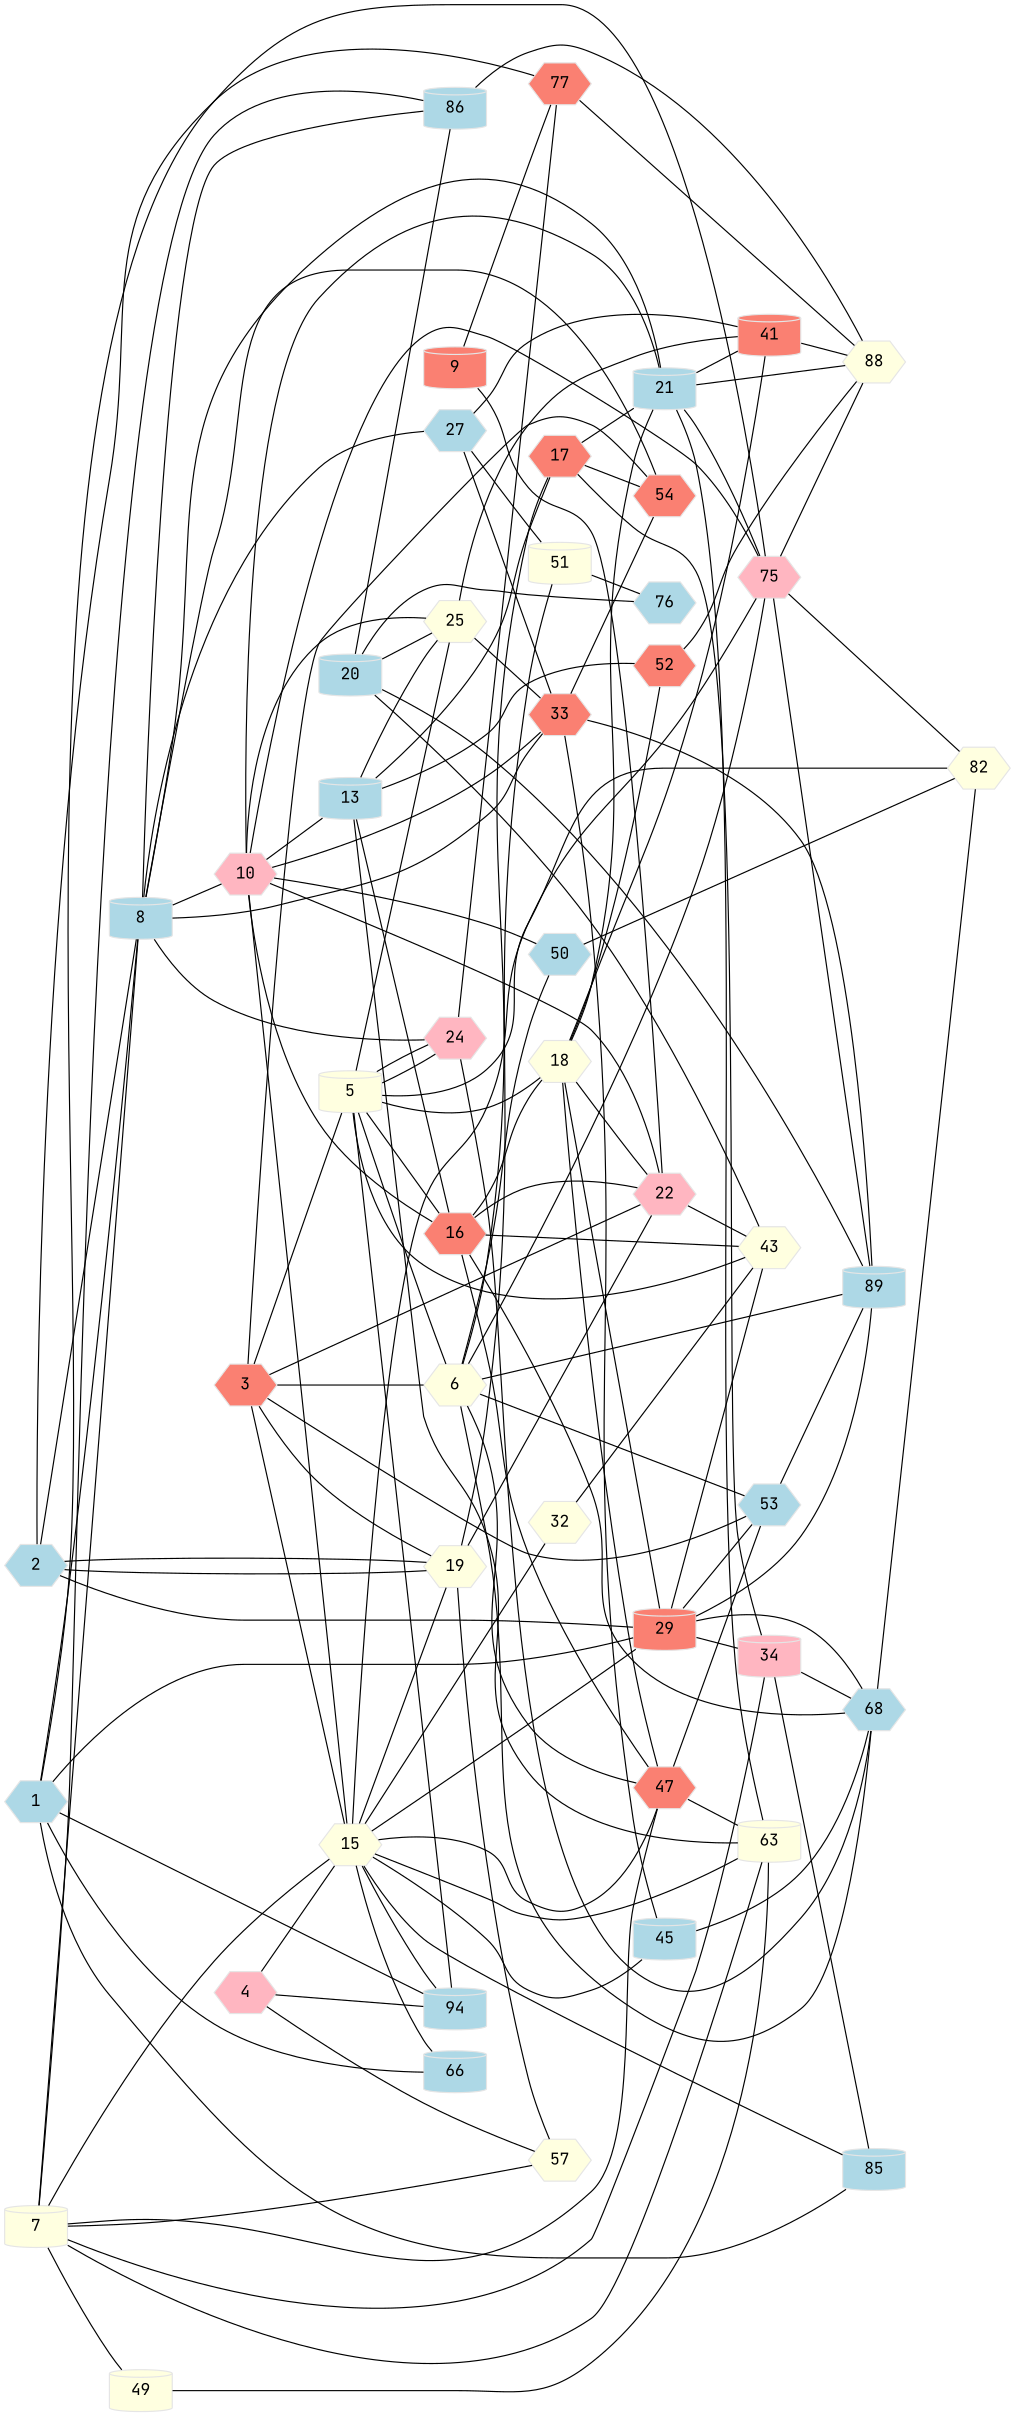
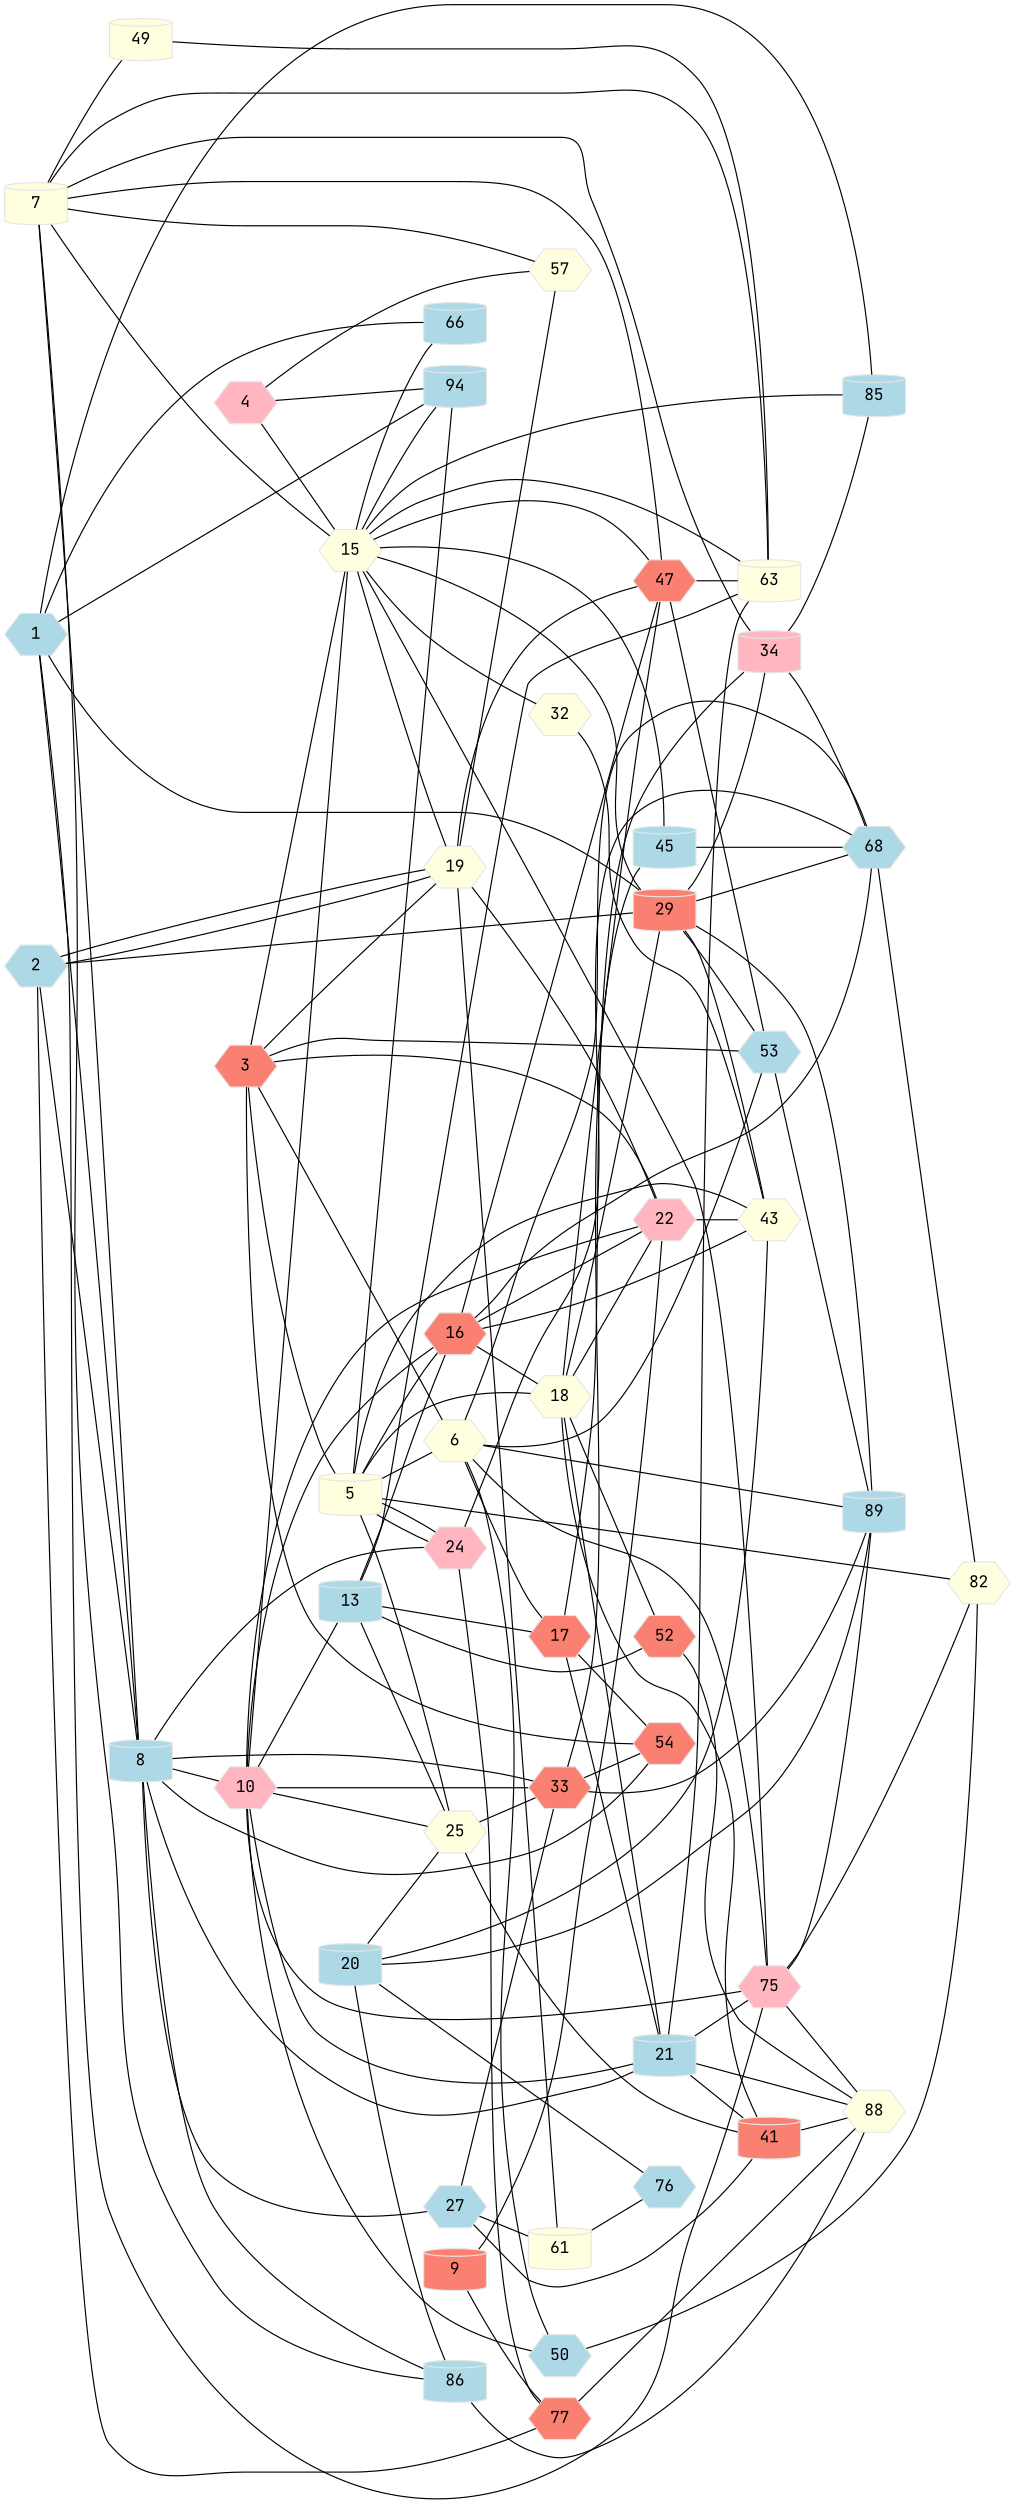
(560, 563) -> (560, 2249)
(510, 1695) -> (507, 675)
